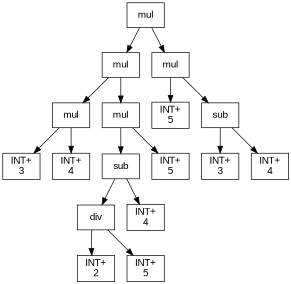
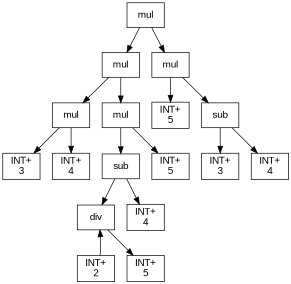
(91, 239) -> (101, 246)
